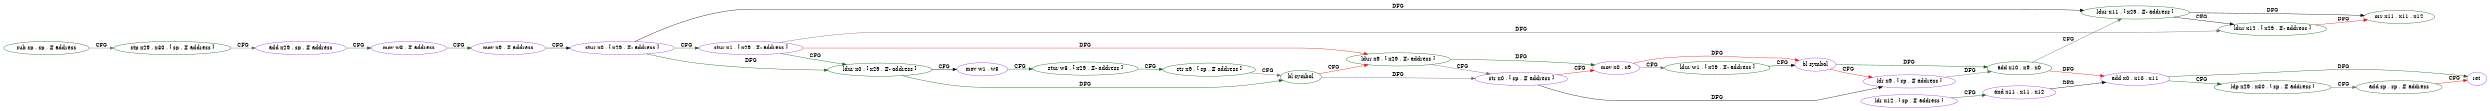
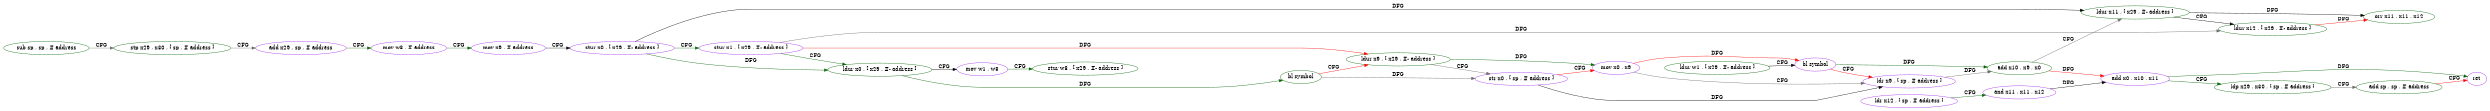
(1650, 68) -> (1747, 83)
(1209, 70) -> none
